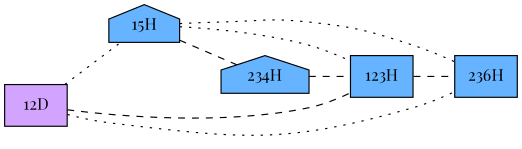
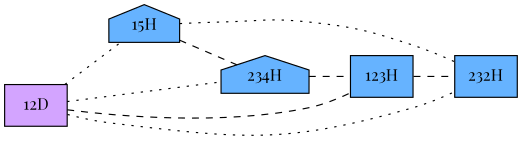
(267, 36) -> none
(486, 76) -> (486, 76)
none -> (144, 92)
